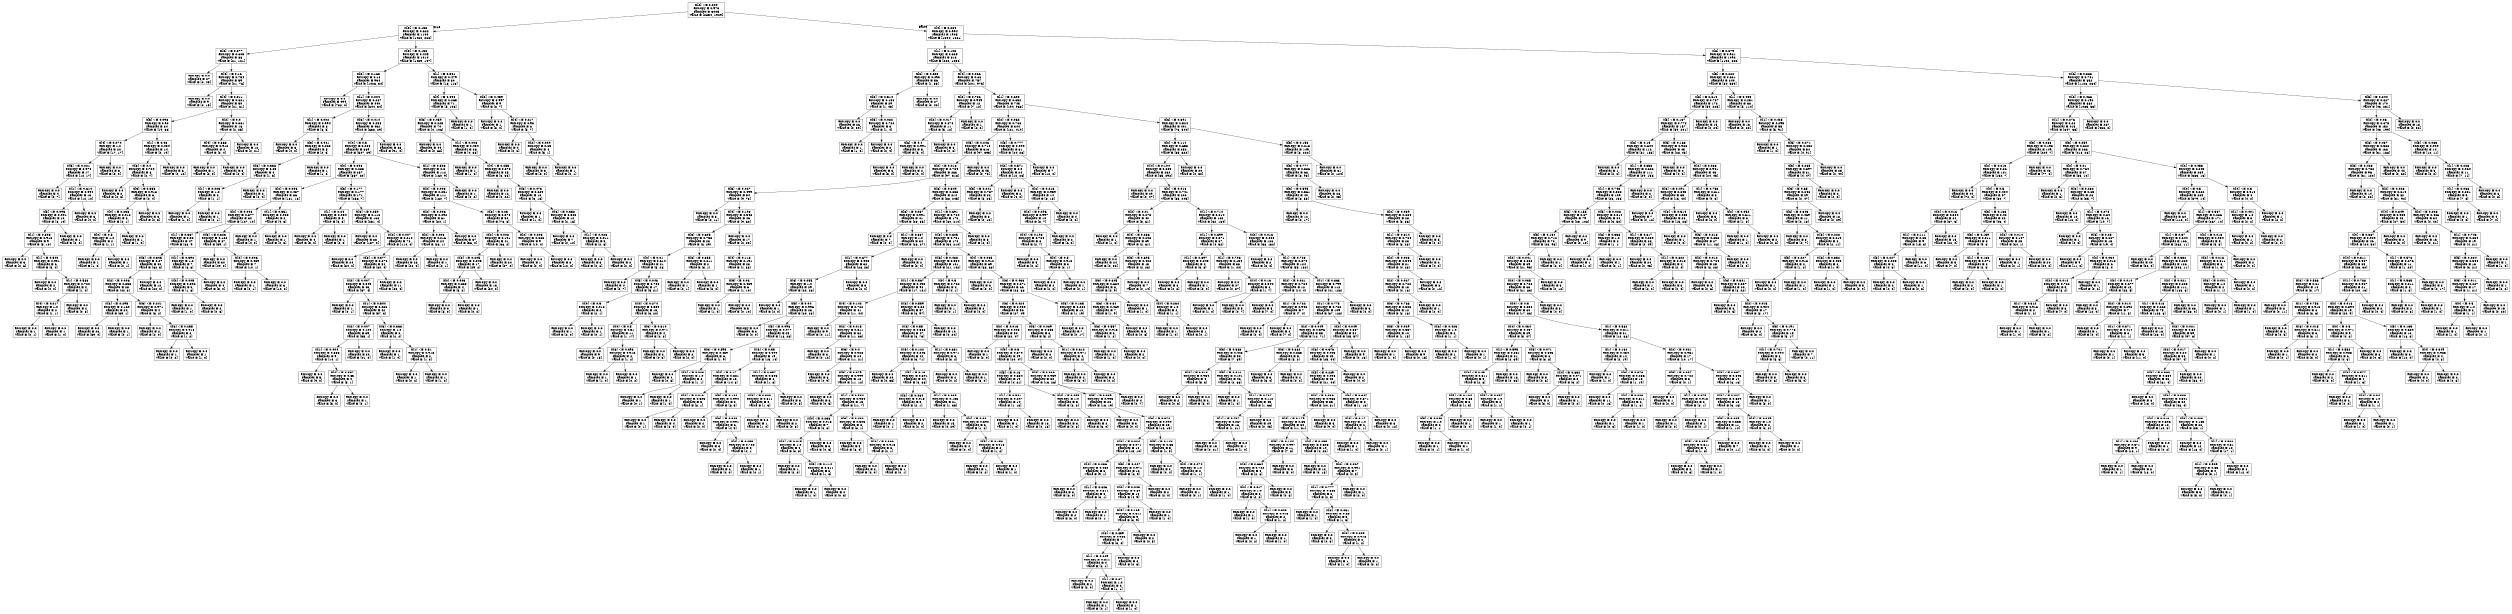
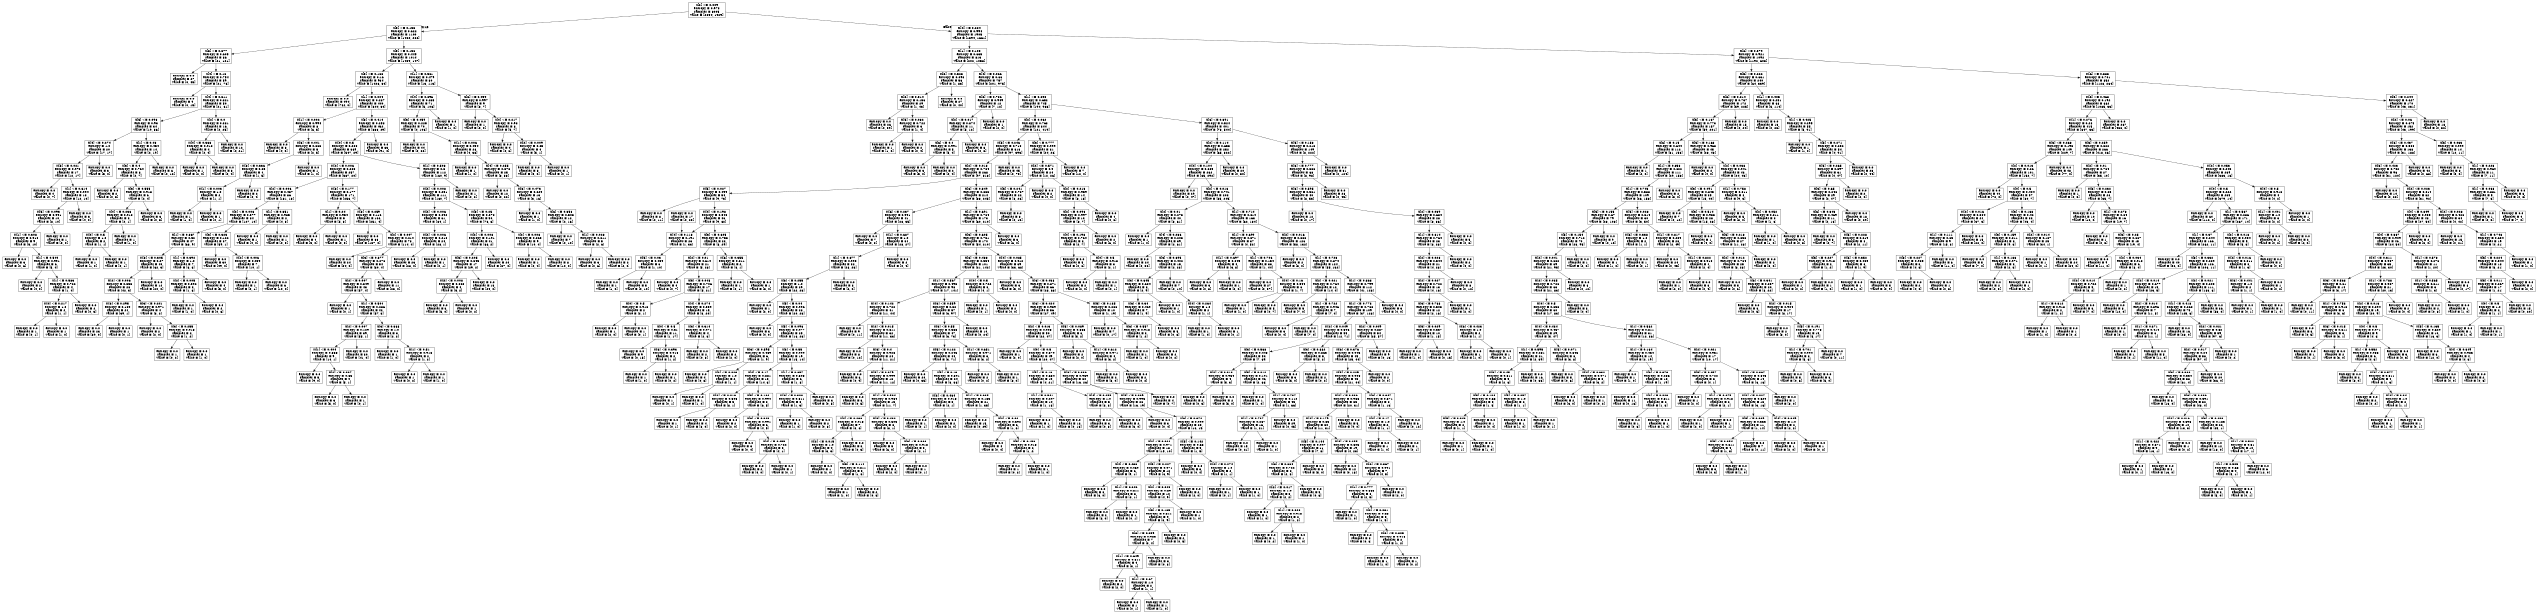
(739, 228) -> (699, 228)
(466, 240) -> none
